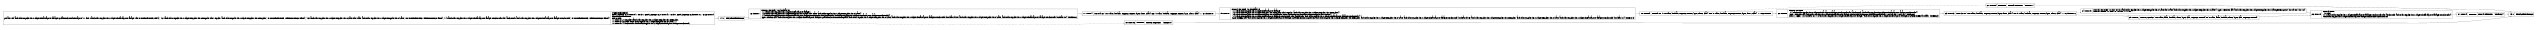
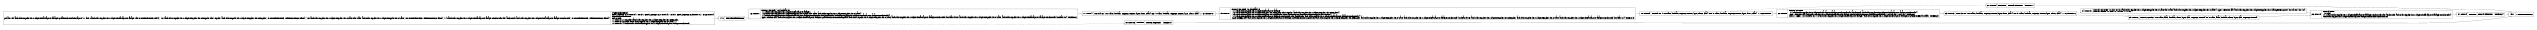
(2524, 14) -> (2524, 14)
